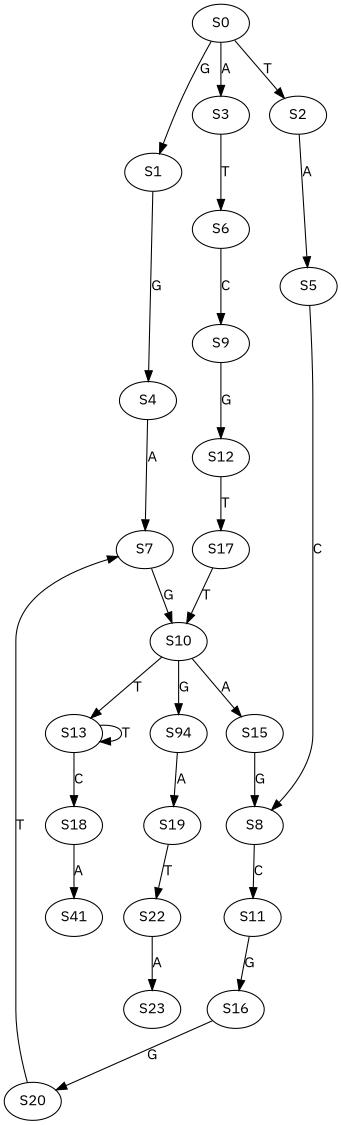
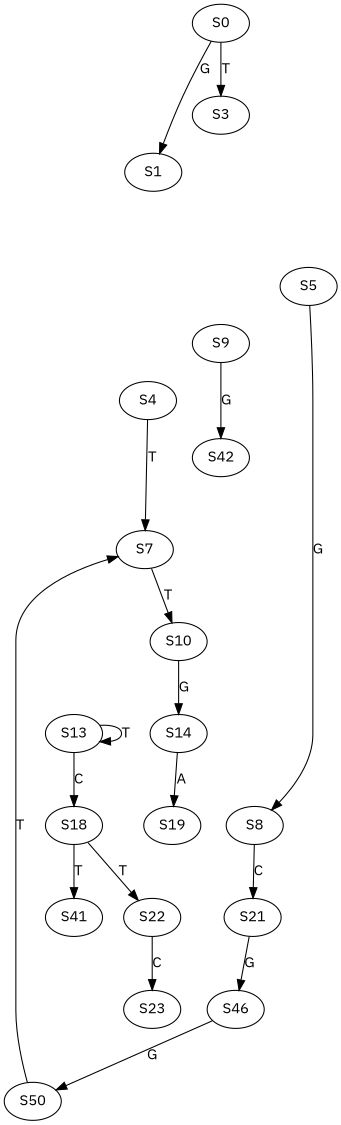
(226, 69) -> (226, 69)
(298, 115) -> none
(221, 229) -> none
(151, 281) -> none
(153, 458) -> (153, 458)
(221, 458) -> (221, 458)
(221, 550) -> none
(318, 550) -> (318, 550)
(169, 596) -> (169, 596)
(130, 684) -> none
(179, 734) -> (179, 734)
(255, 734) -> none
(163, 866) -> (110, 867)
(79, 871) -> (79, 871)
(253, 917) -> (253, 917)
(157, 963) -> (157, 963)
(236, 1009) -> (236, 1009)
(33, 1101) -> (33, 1101)
